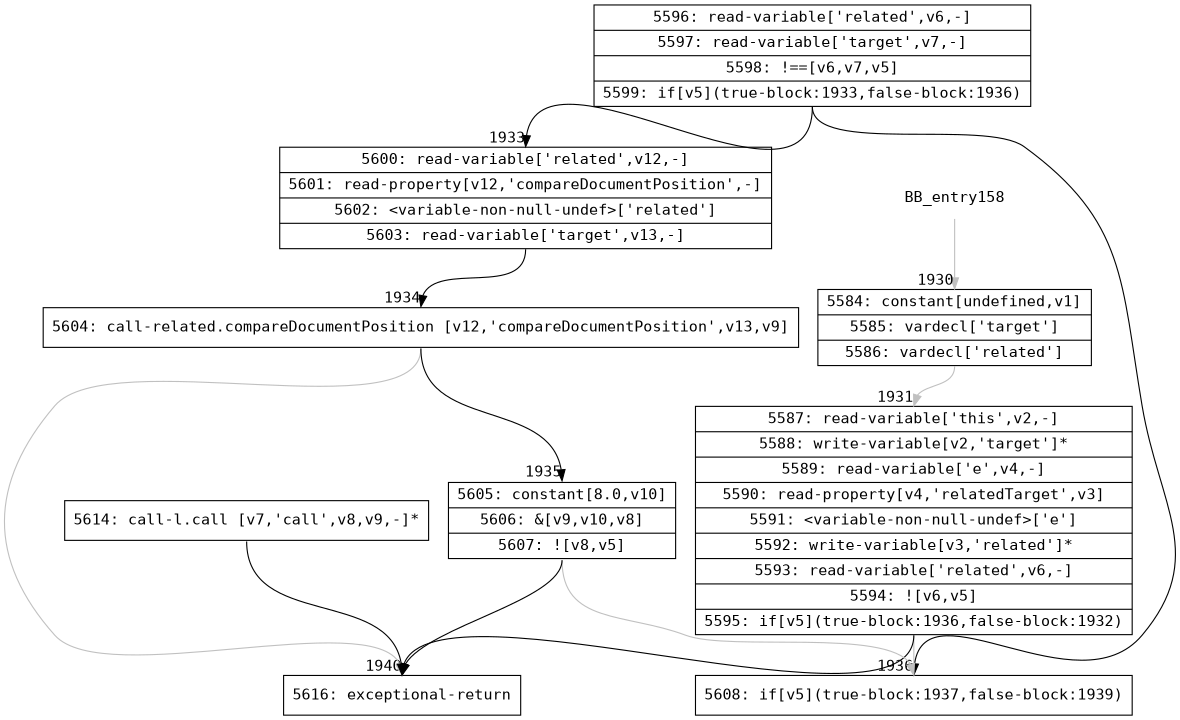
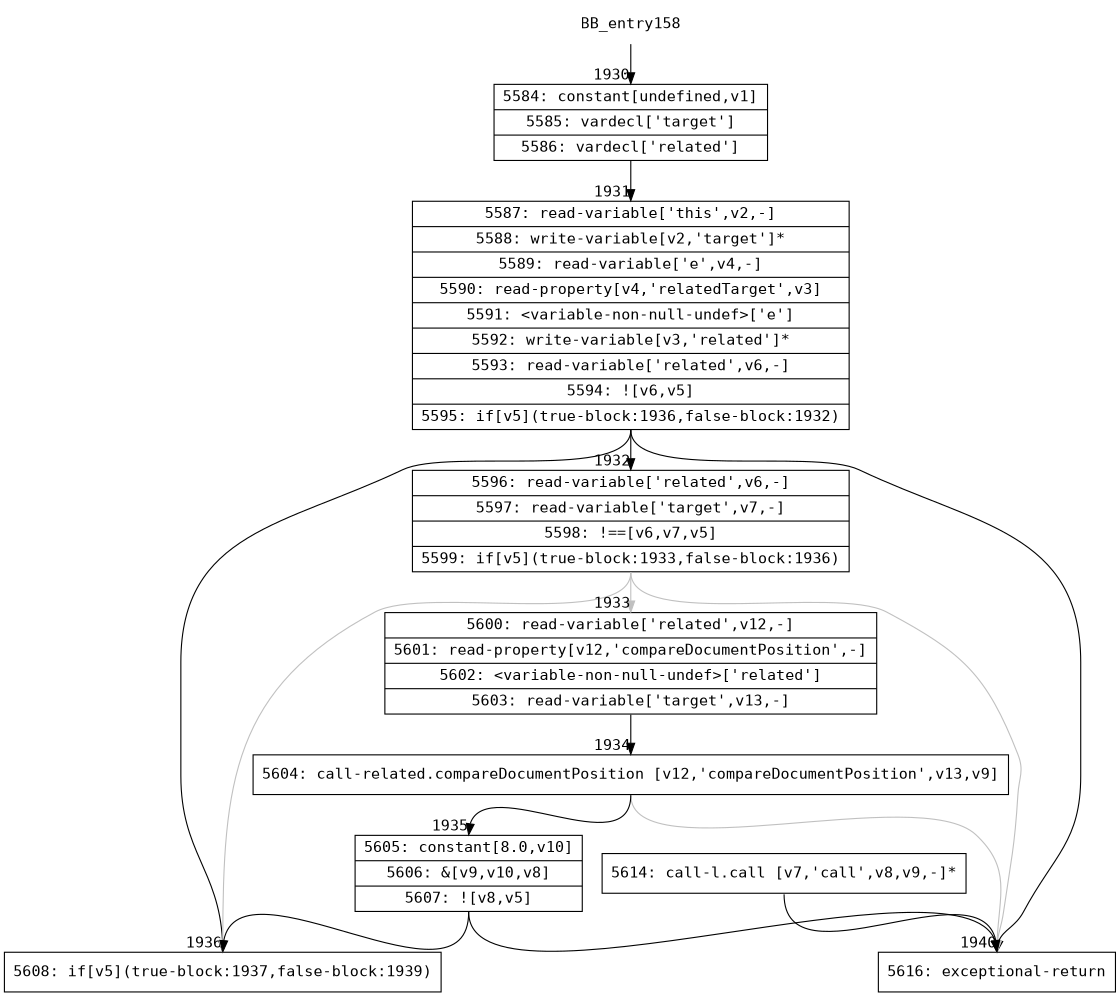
(674, 128) -> (631, 587)
(955, 248) -> (631, 58)
(940, 384) -> (631, 175)
(1140, 392) -> (325, 644)
none -> (631, 445)
(721, 641) -> (351, 933)
none -> (938, 642)
(914, 649) -> (239, 545)
